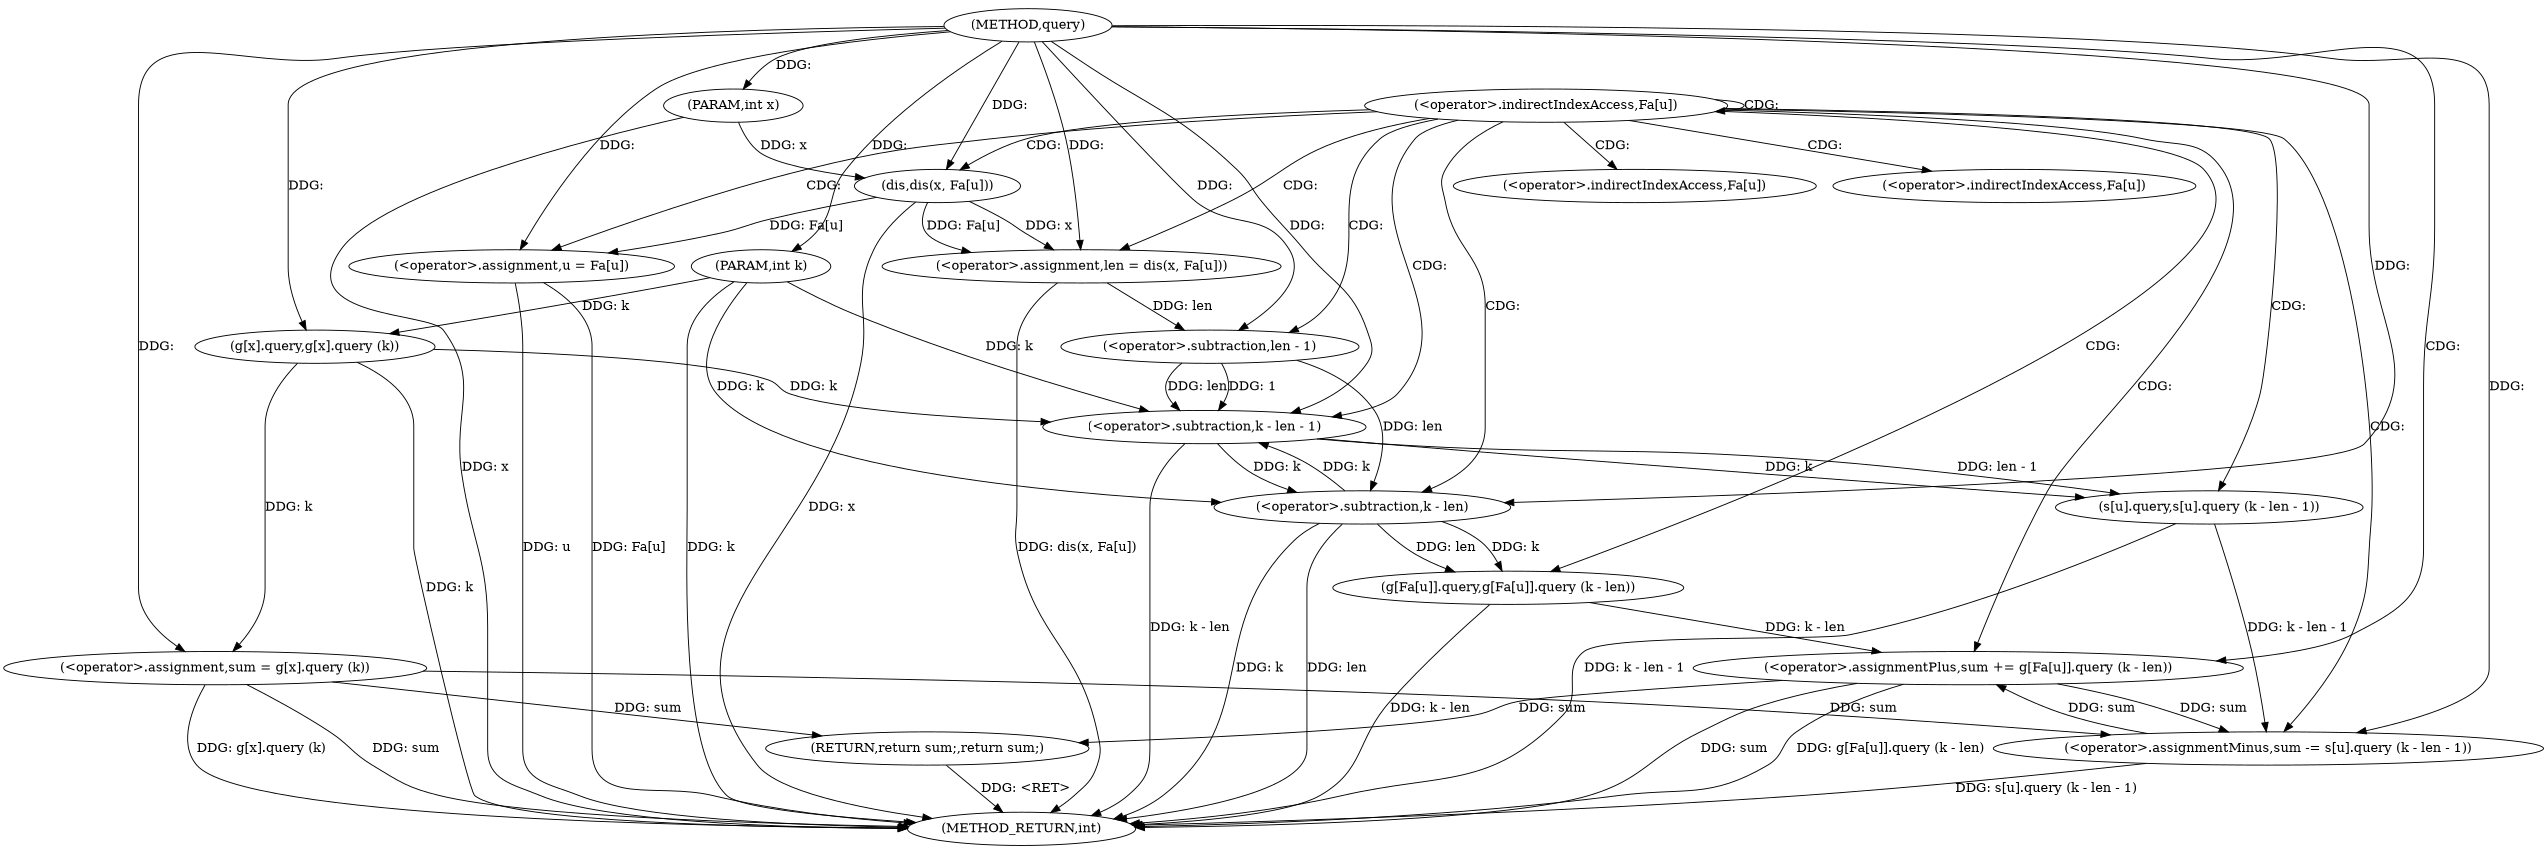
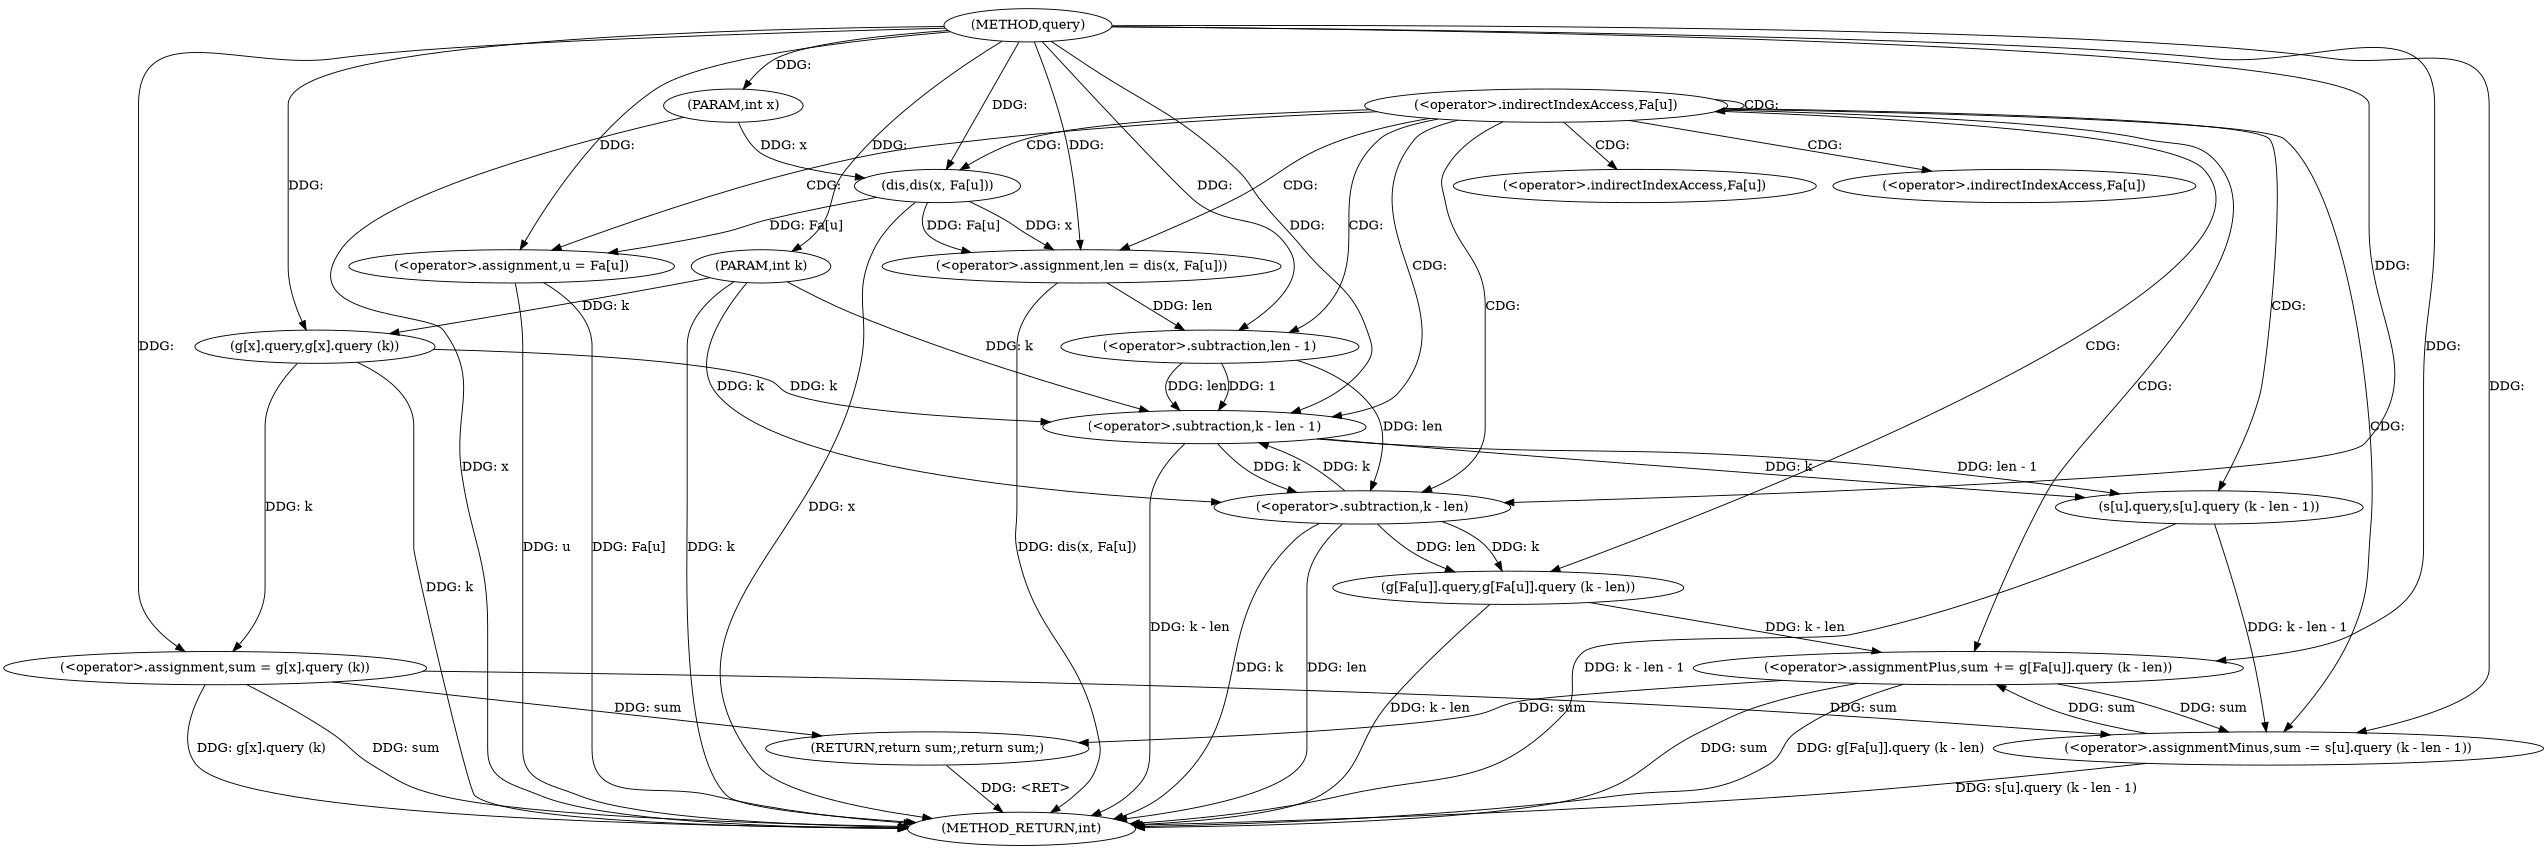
(2445, 347) -> (2445, 347)
